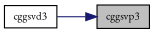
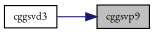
(123, 17) -> (123, 17)
